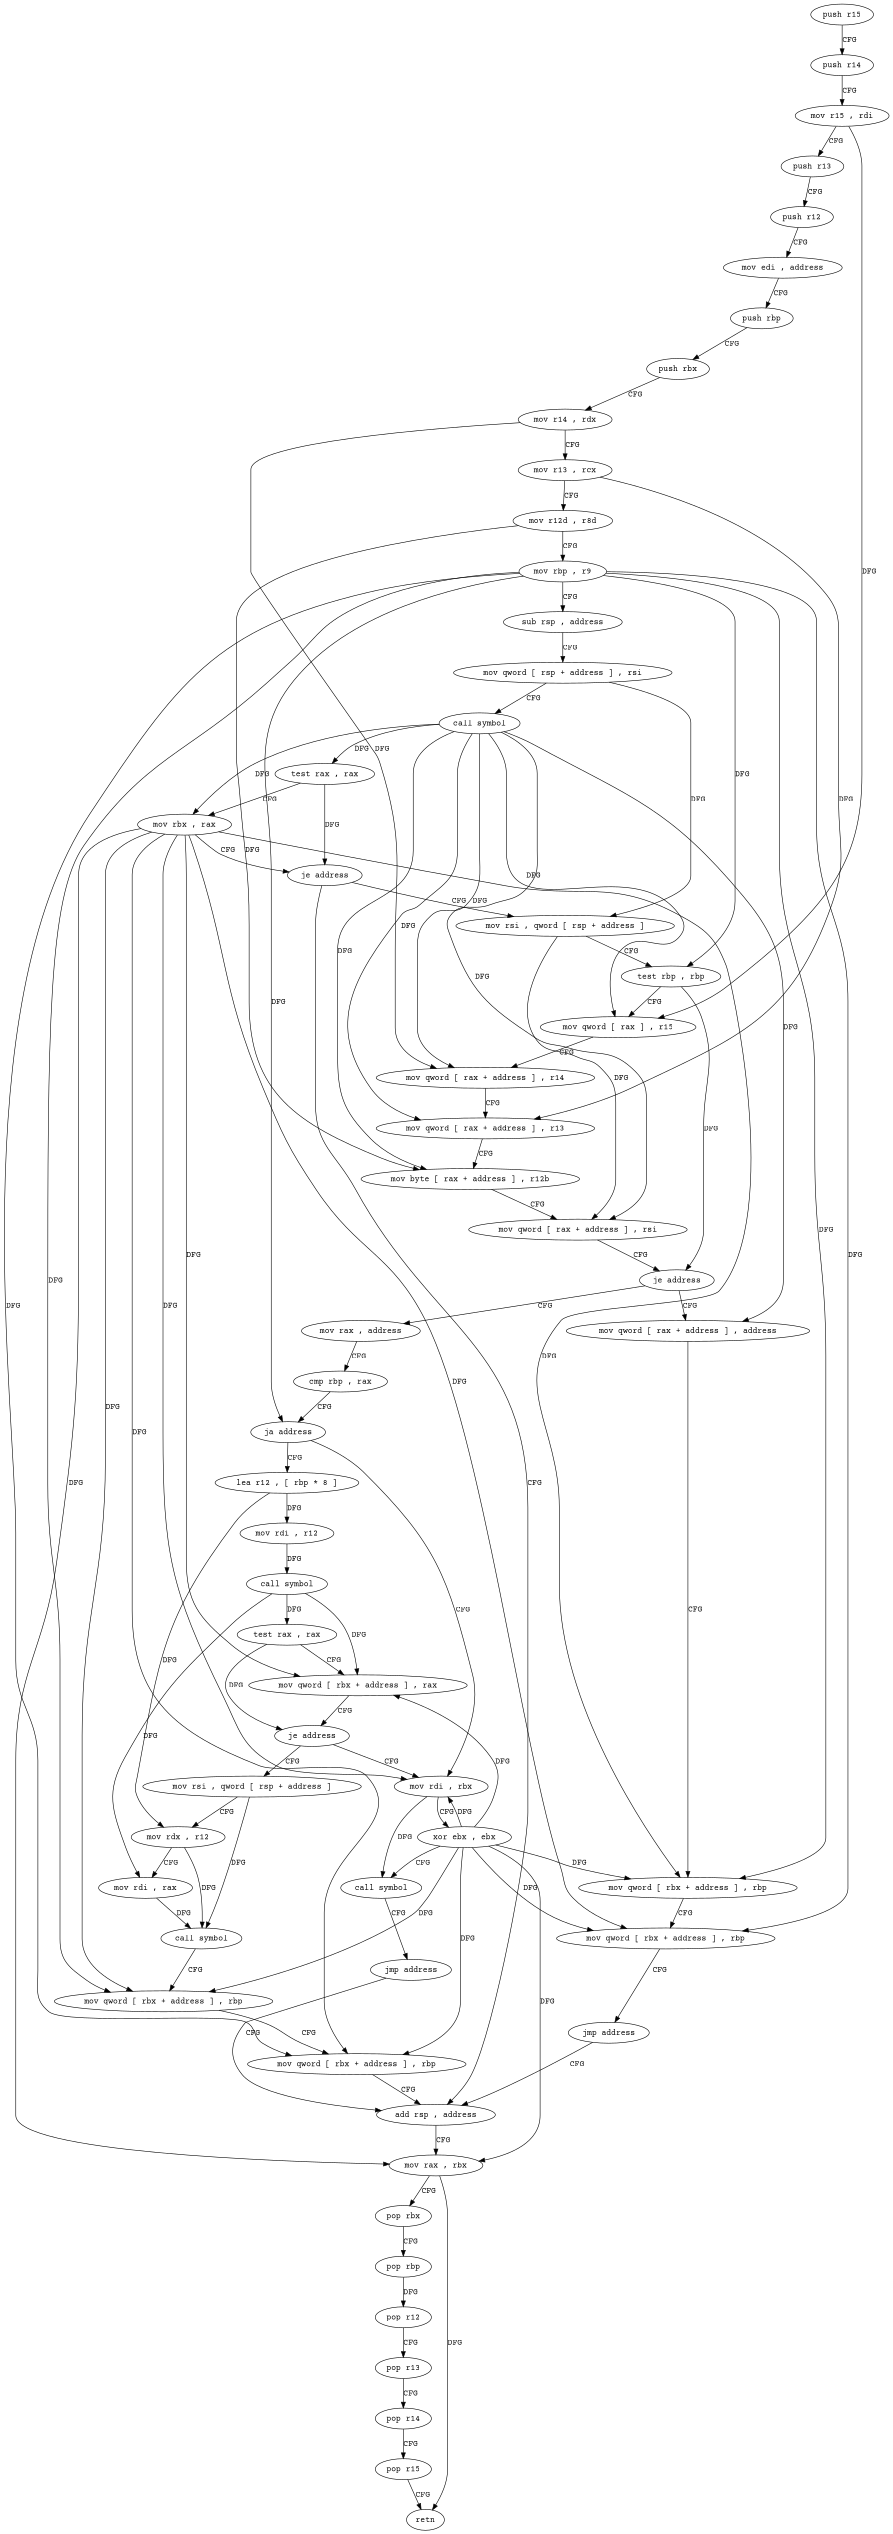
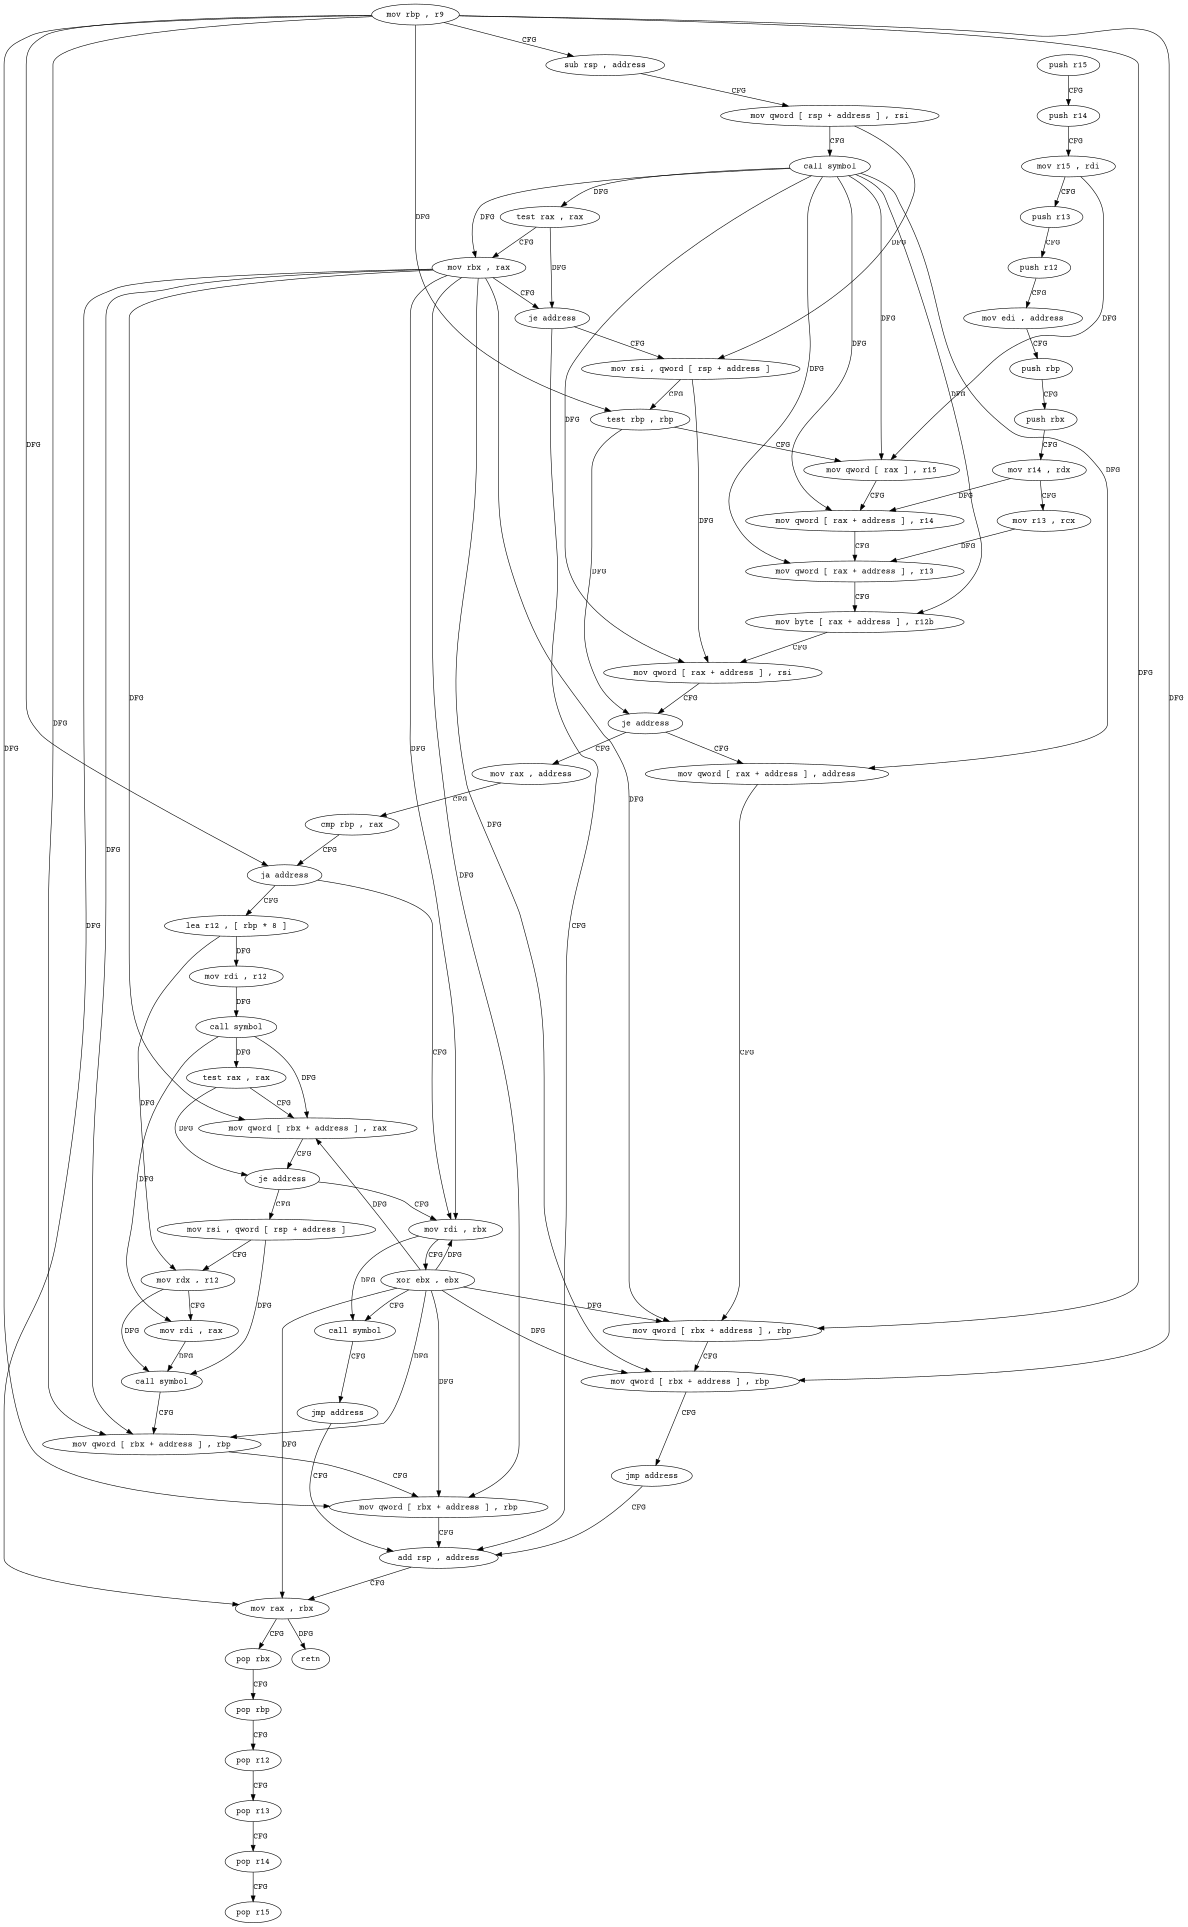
(563, 521) -> none
(411, 2292) -> (260, 1735)
(413, 2492) -> none
